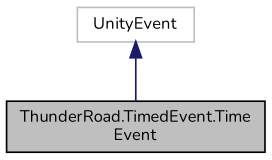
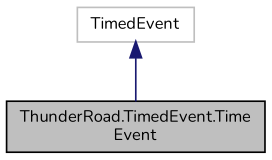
(136, 25) -> (136, 25)
